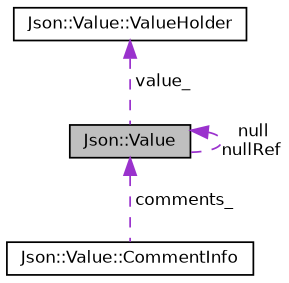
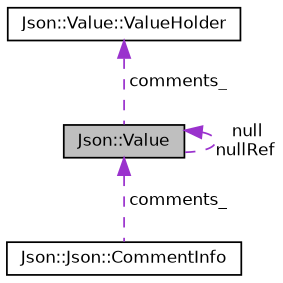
(161, 82) -> (177, 82)
(130, 259) -> (124, 259)
